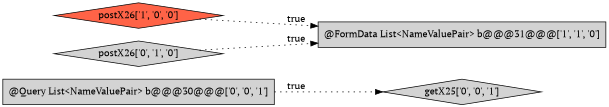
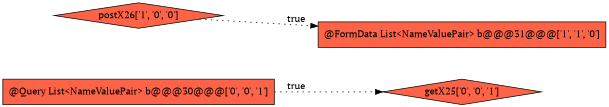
(462, 35) -> (462, 35)
(139, 54) -> none
(139, 92) -> (139, 92)
(462, 92) -> (462, 92)
